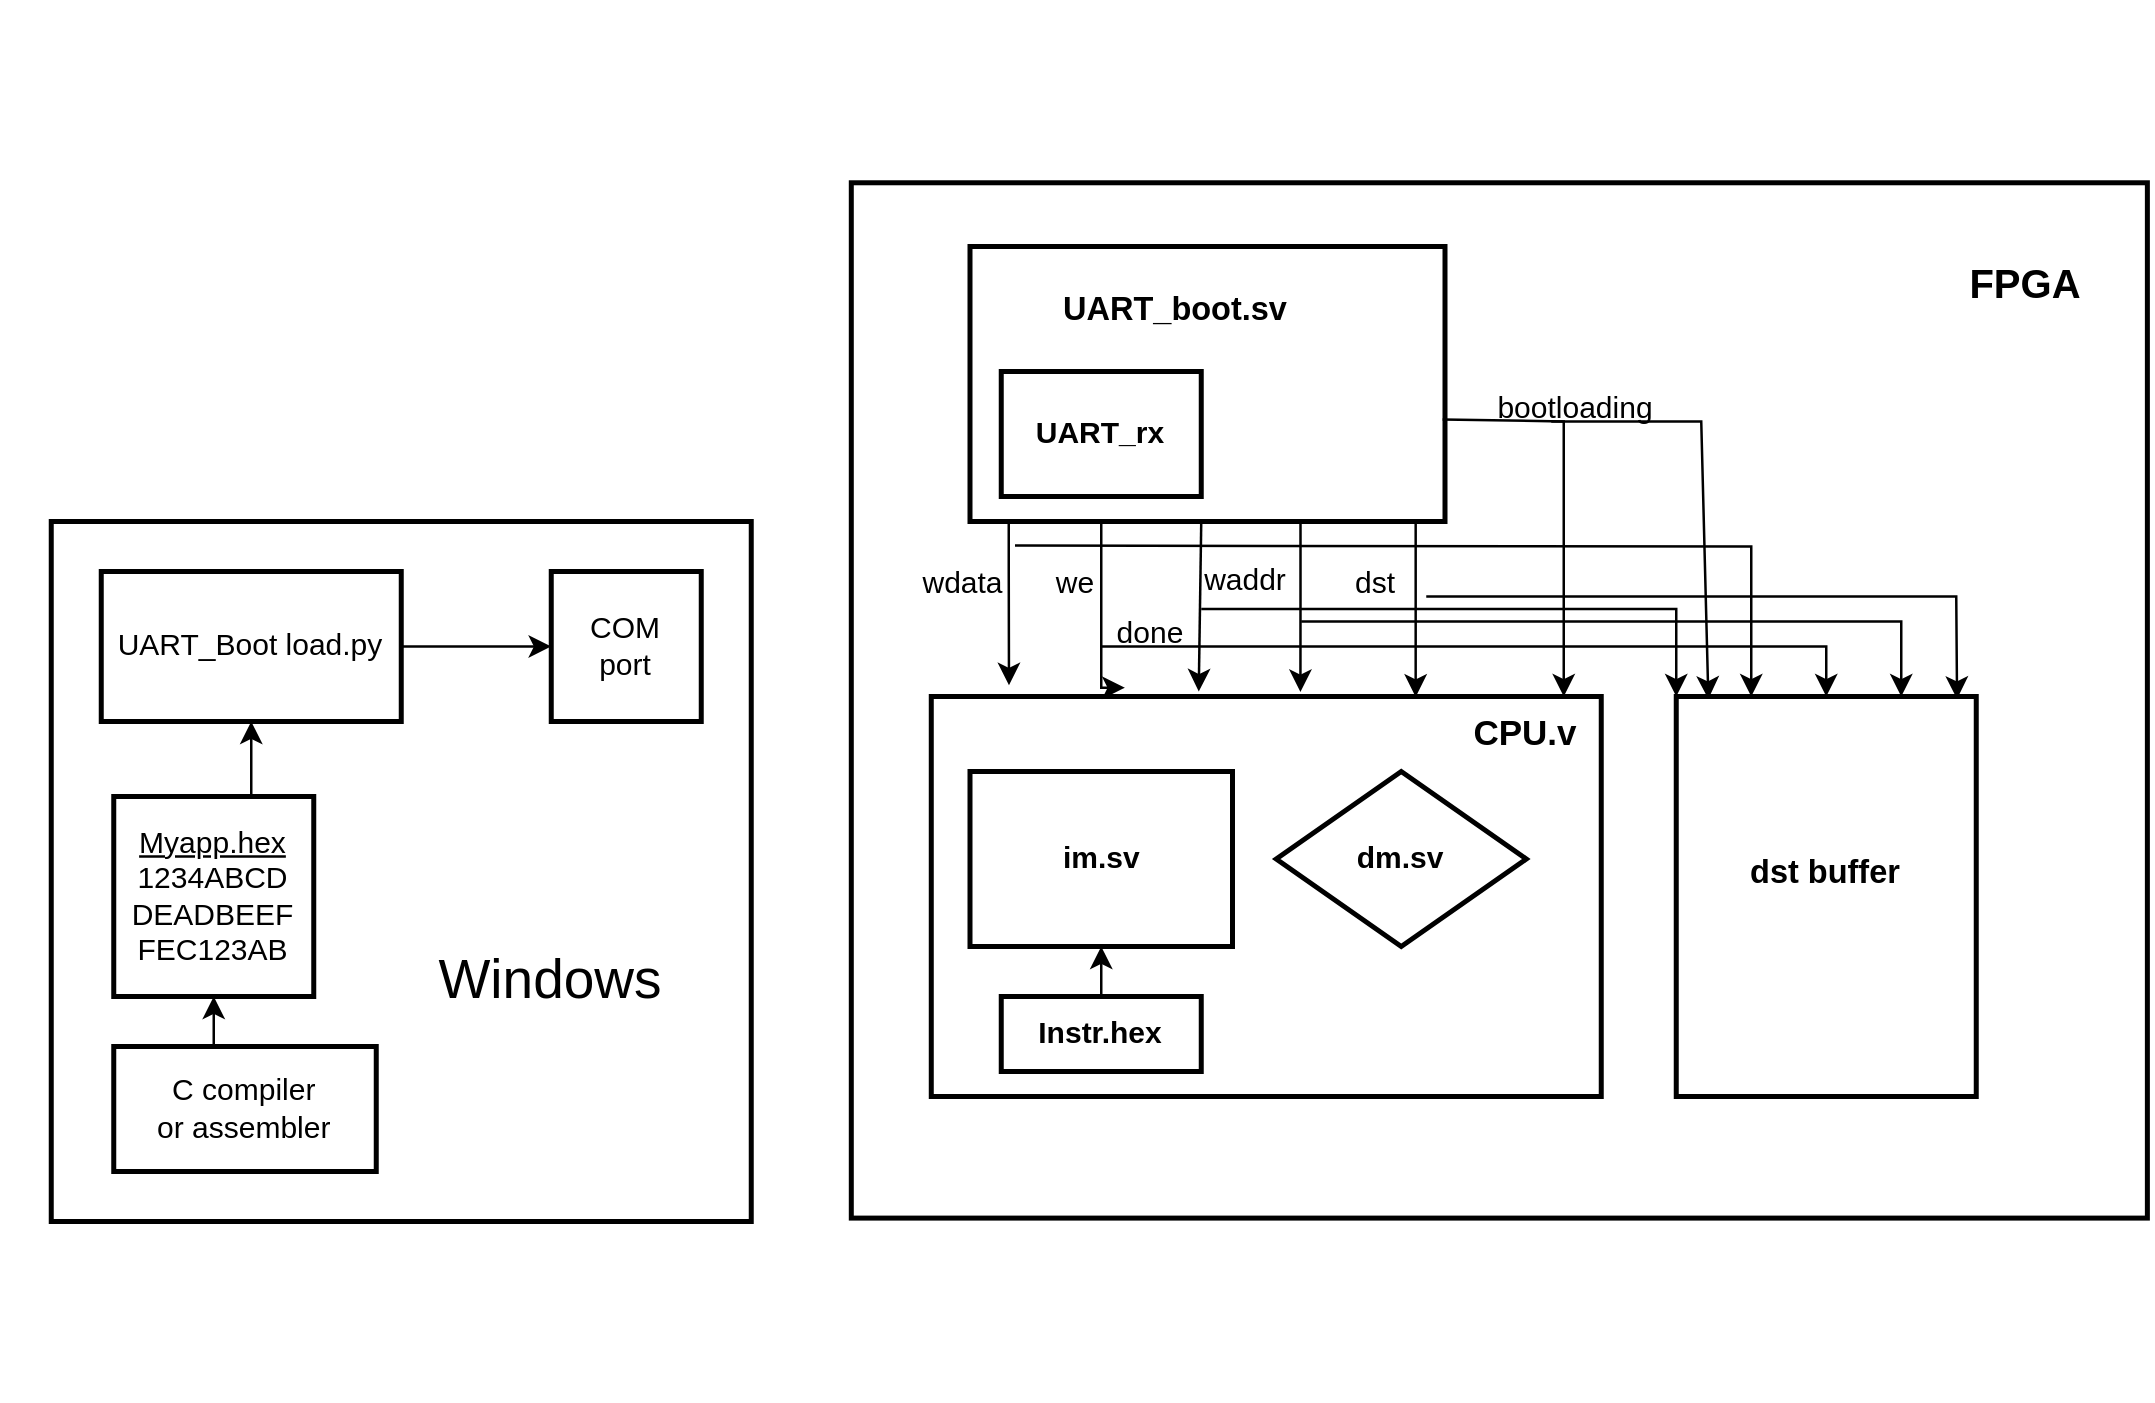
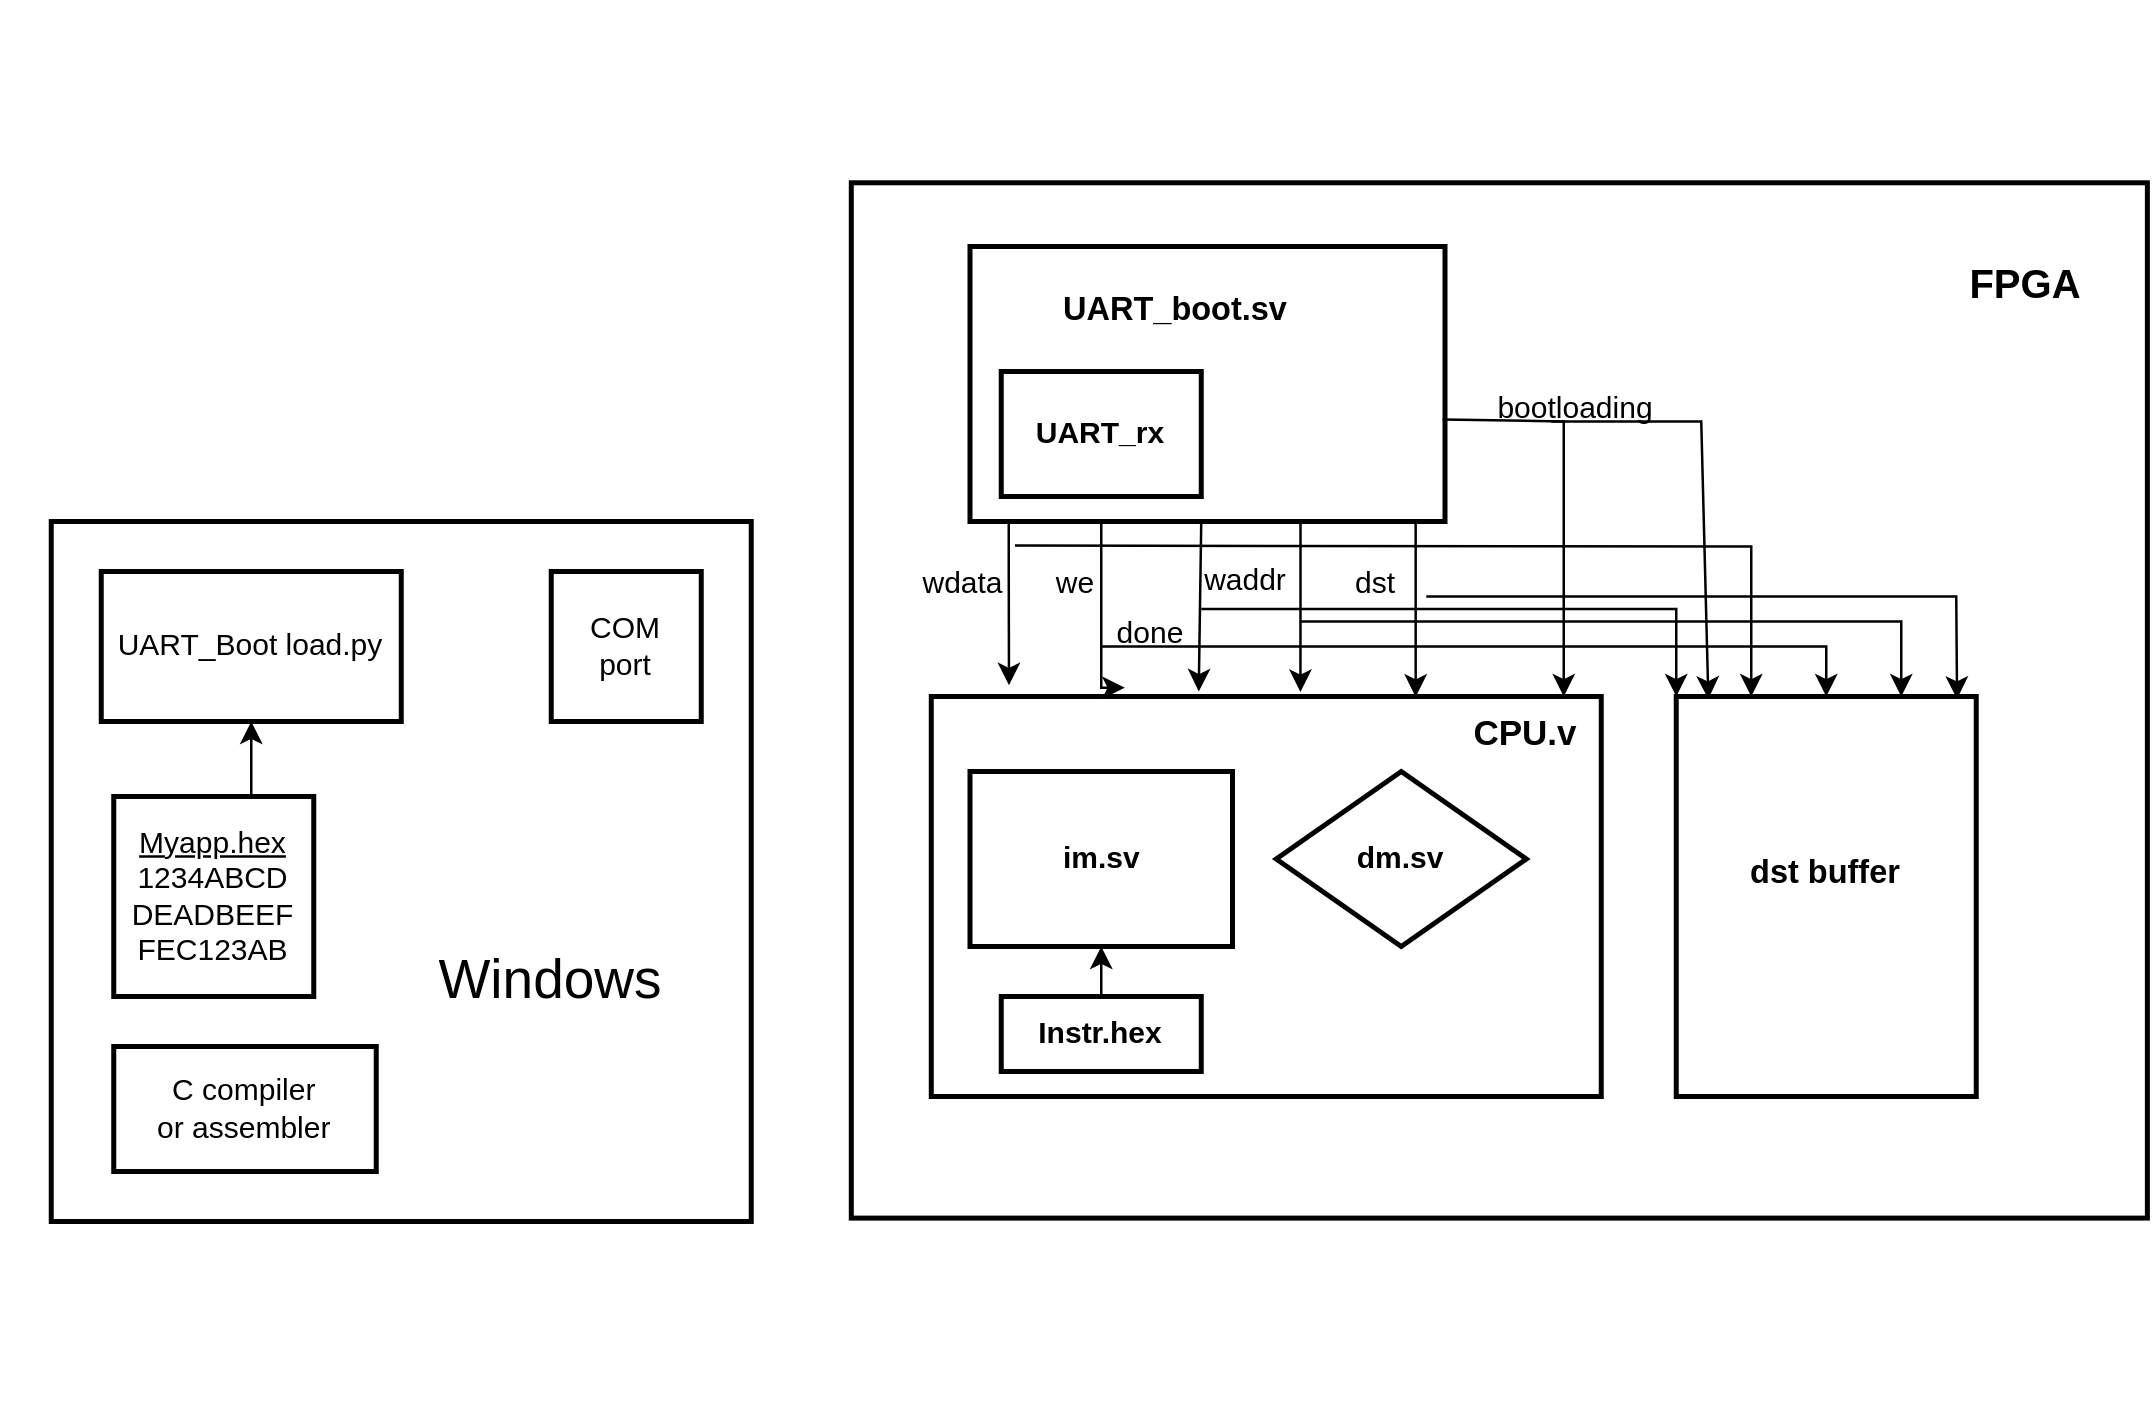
(468, 646) -> none
(214, 1029) -> none
